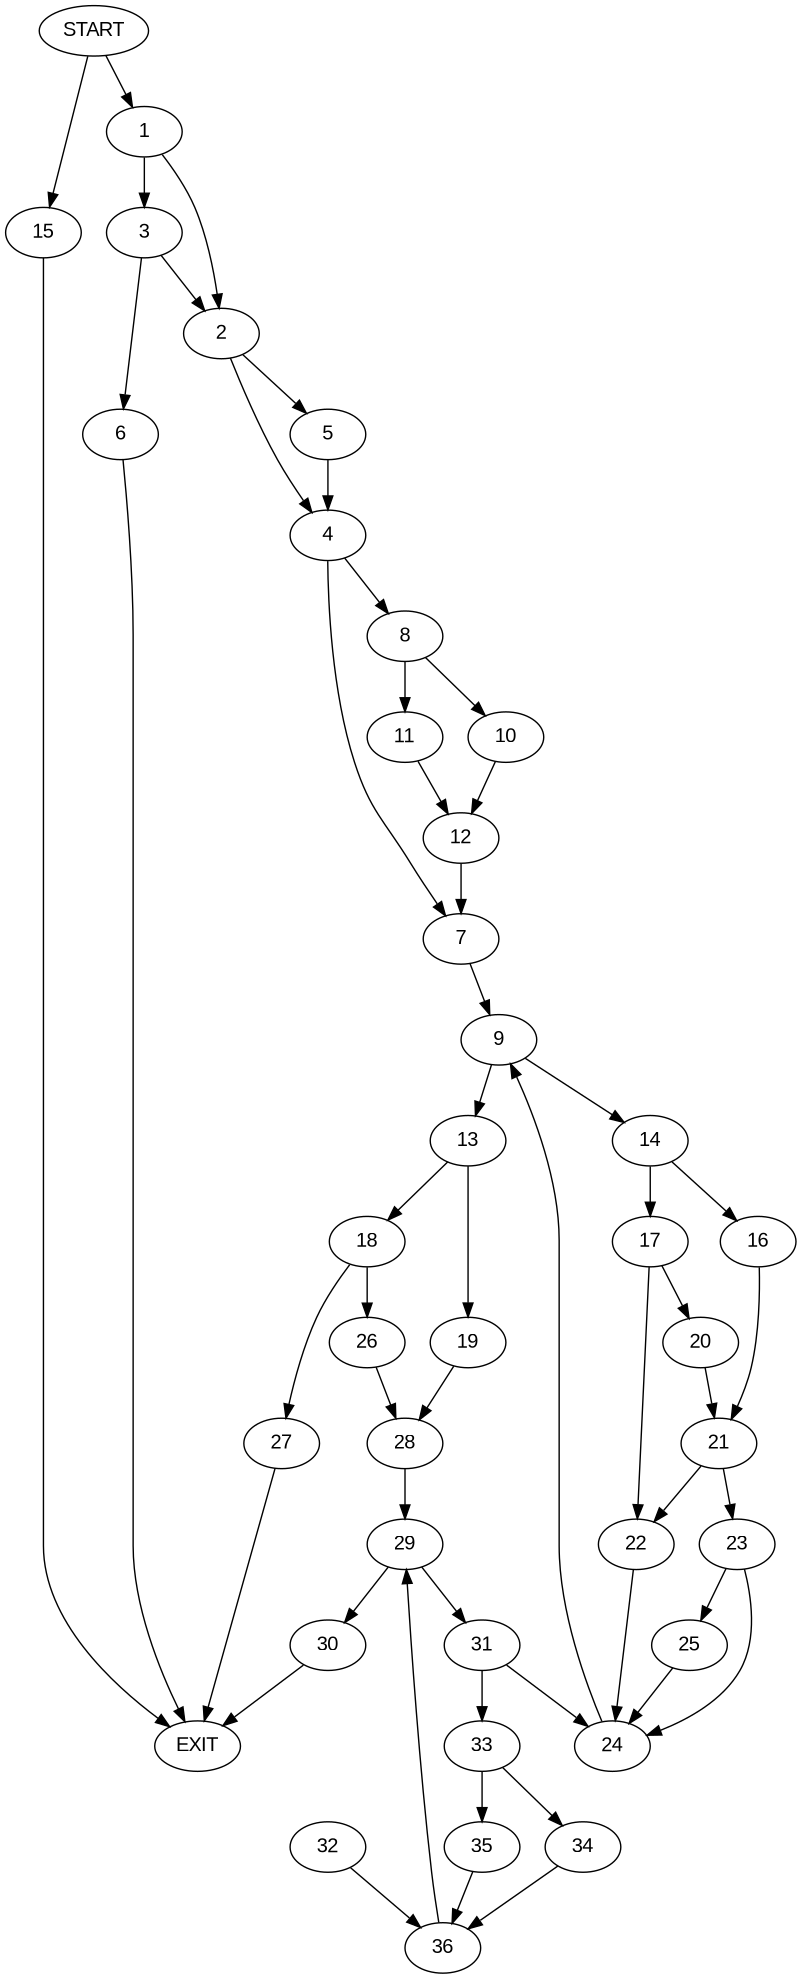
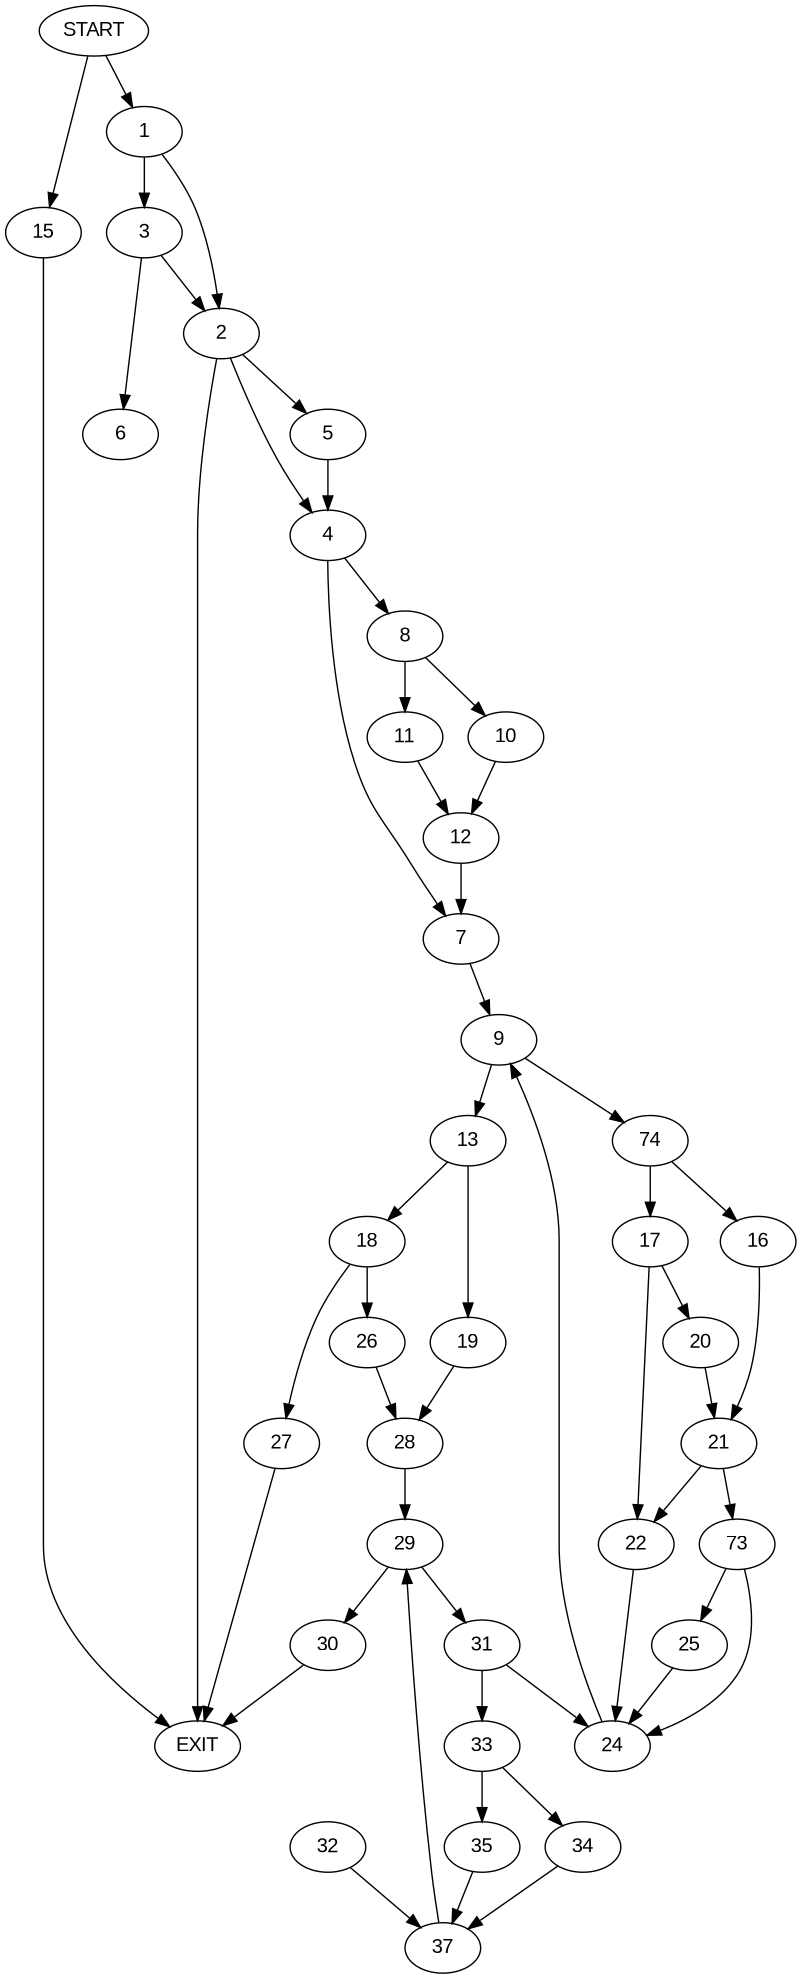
(133, 1088) -> (198, 1032)
(650, 1141) -> (650, 1141)
(737, 1544) -> (737, 1544)
(443, 1948) -> (443, 1948)
